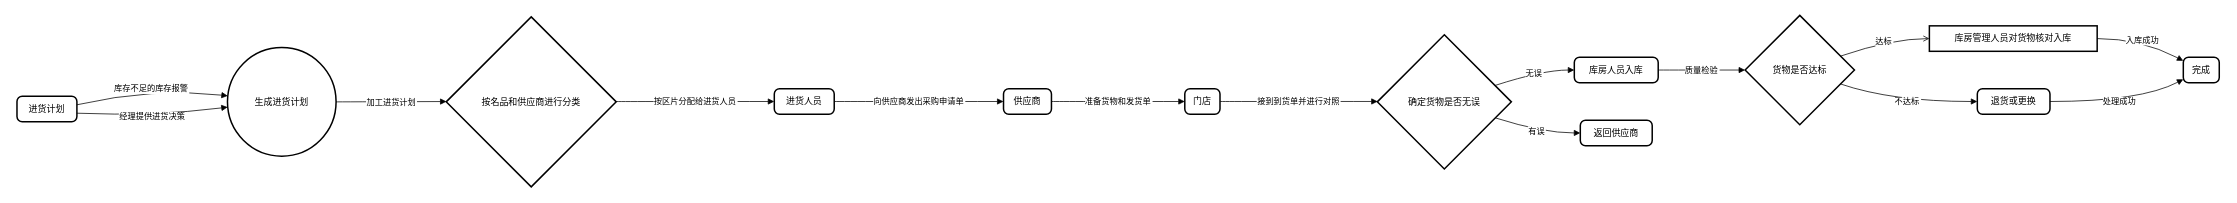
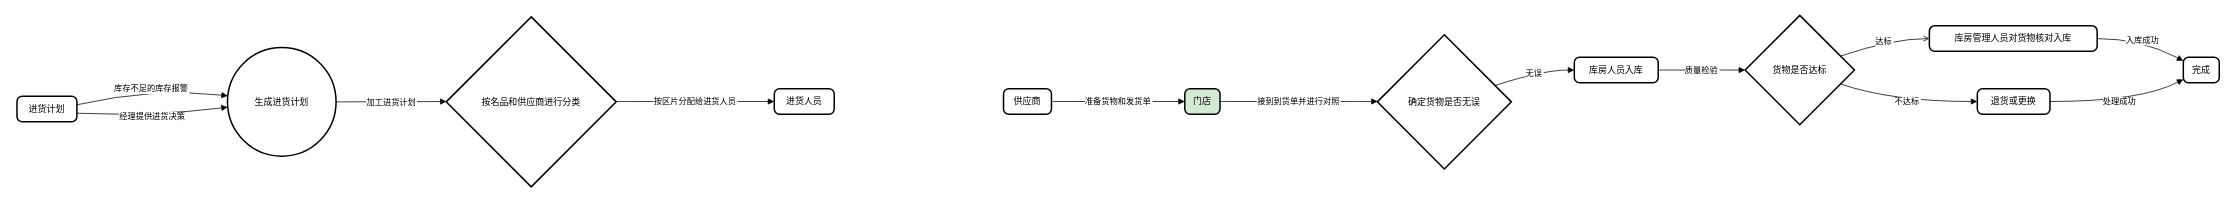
(2014, 39) -> (2014, 39)
(917, 102) -> none
(1202, 102) -> (1202, 102)
(1534, 128) -> none
(1617, 133) -> none
